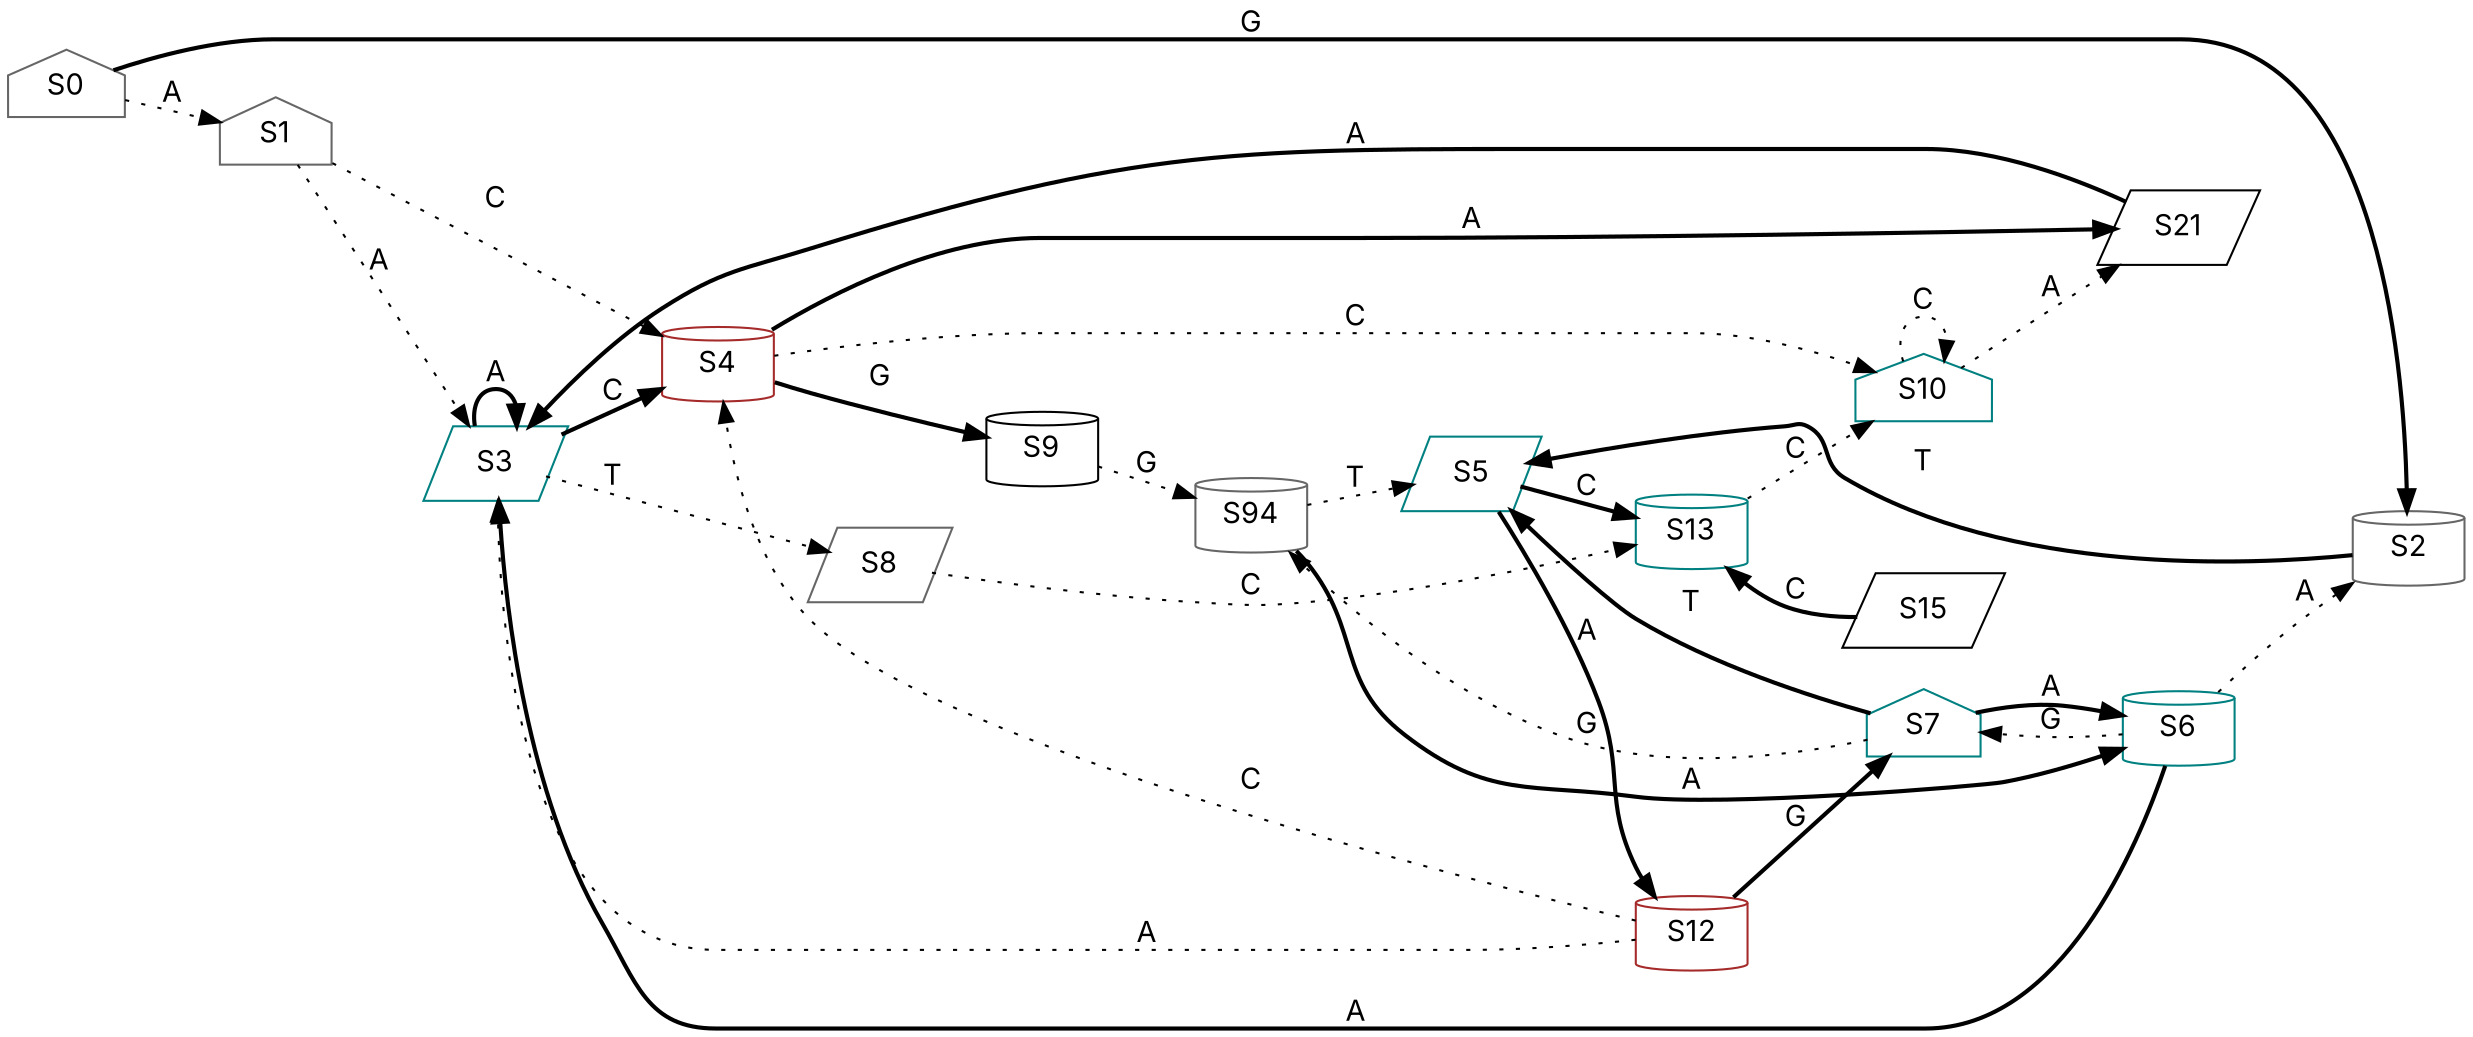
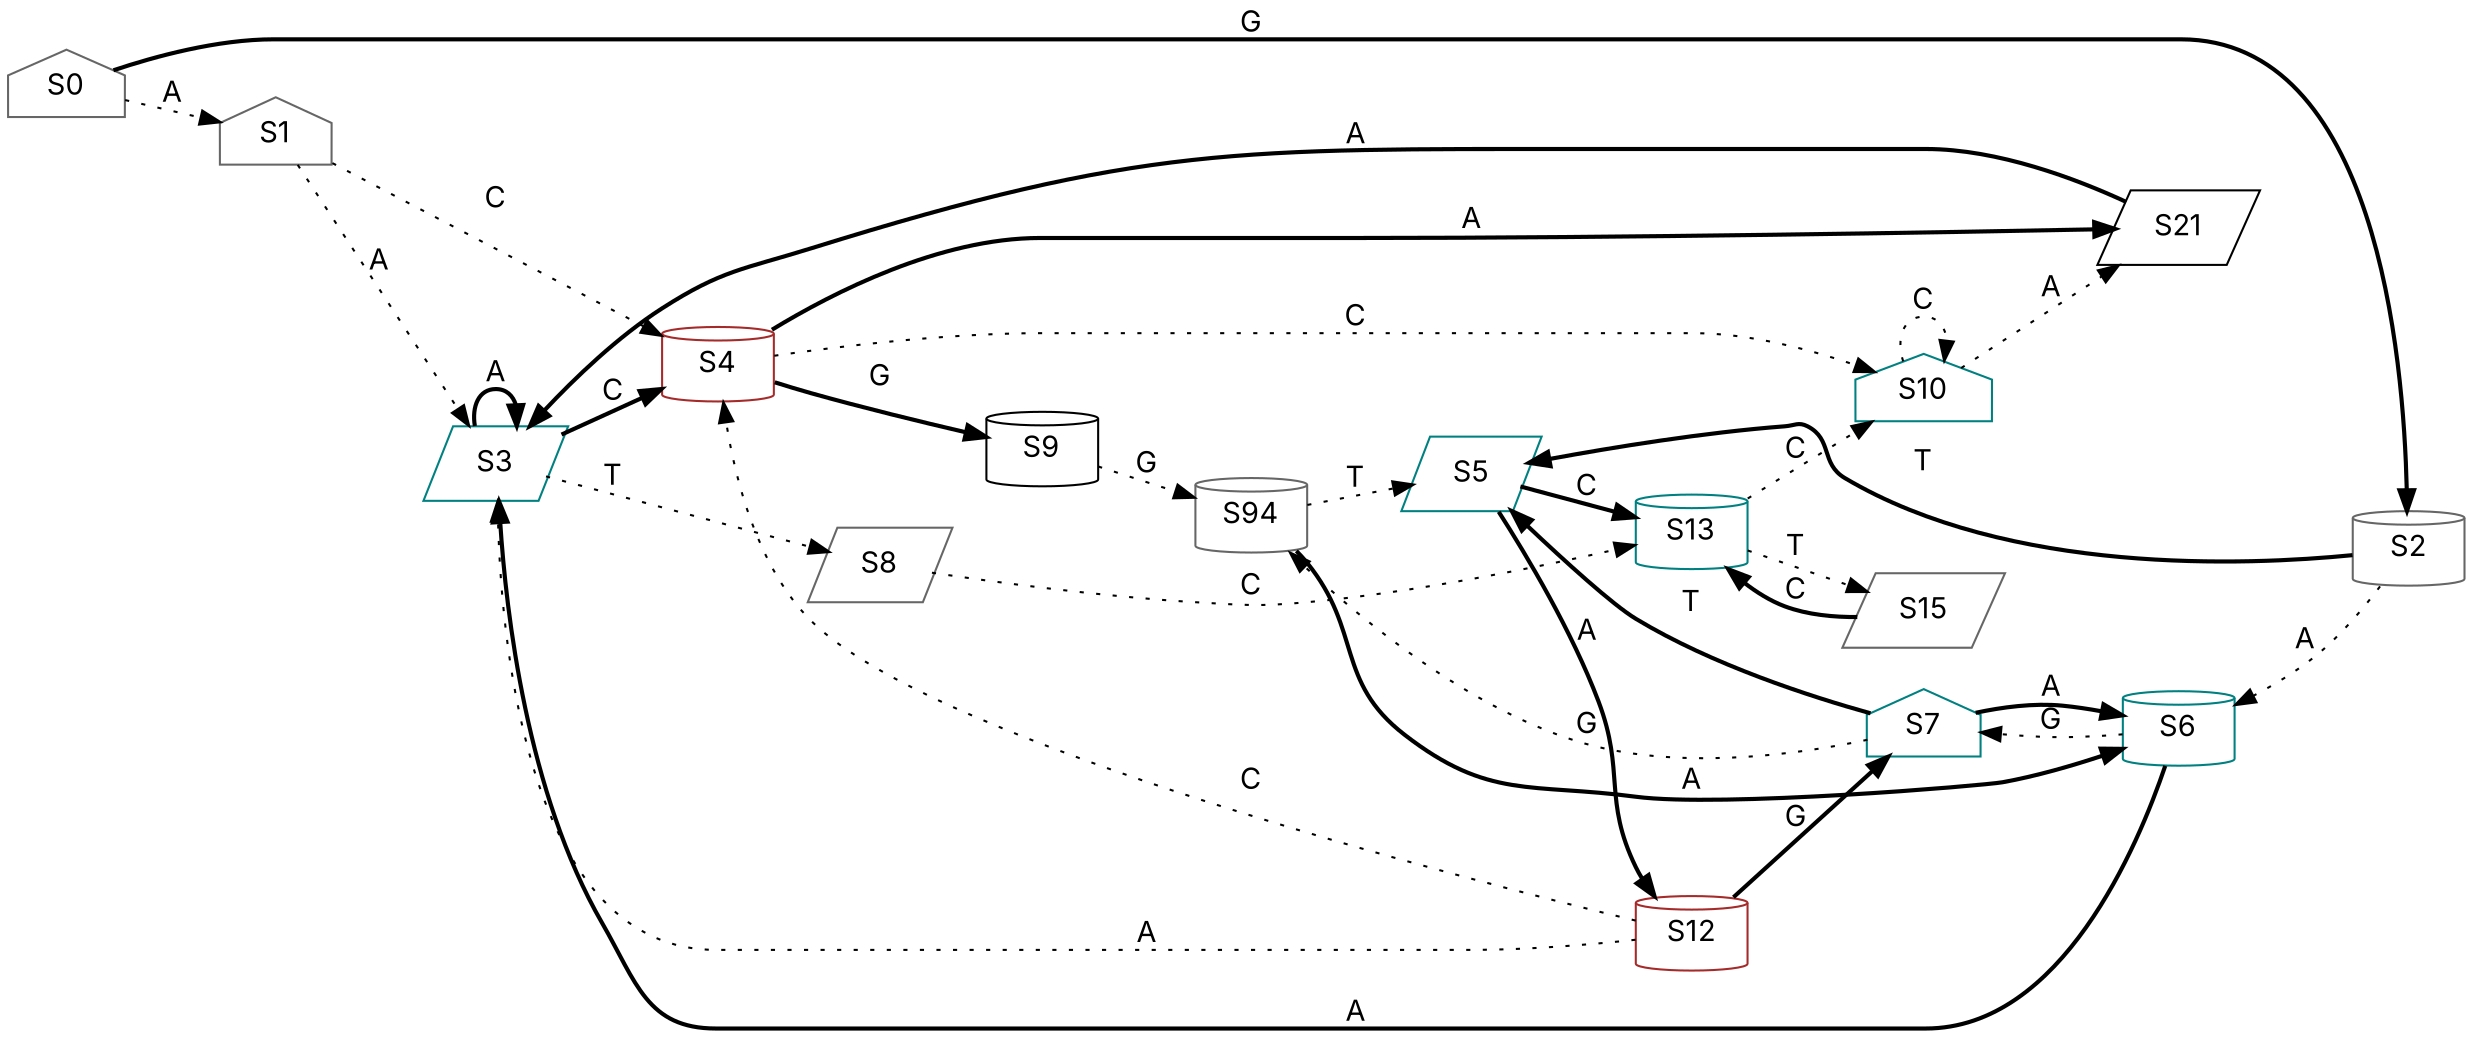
none -> (1798, 568)
(1924, 610) -> (1924, 610)
(2275, 641) -> (2324, 649)
